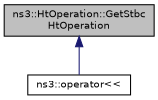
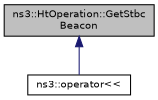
(79, 20) -> (79, 20)
